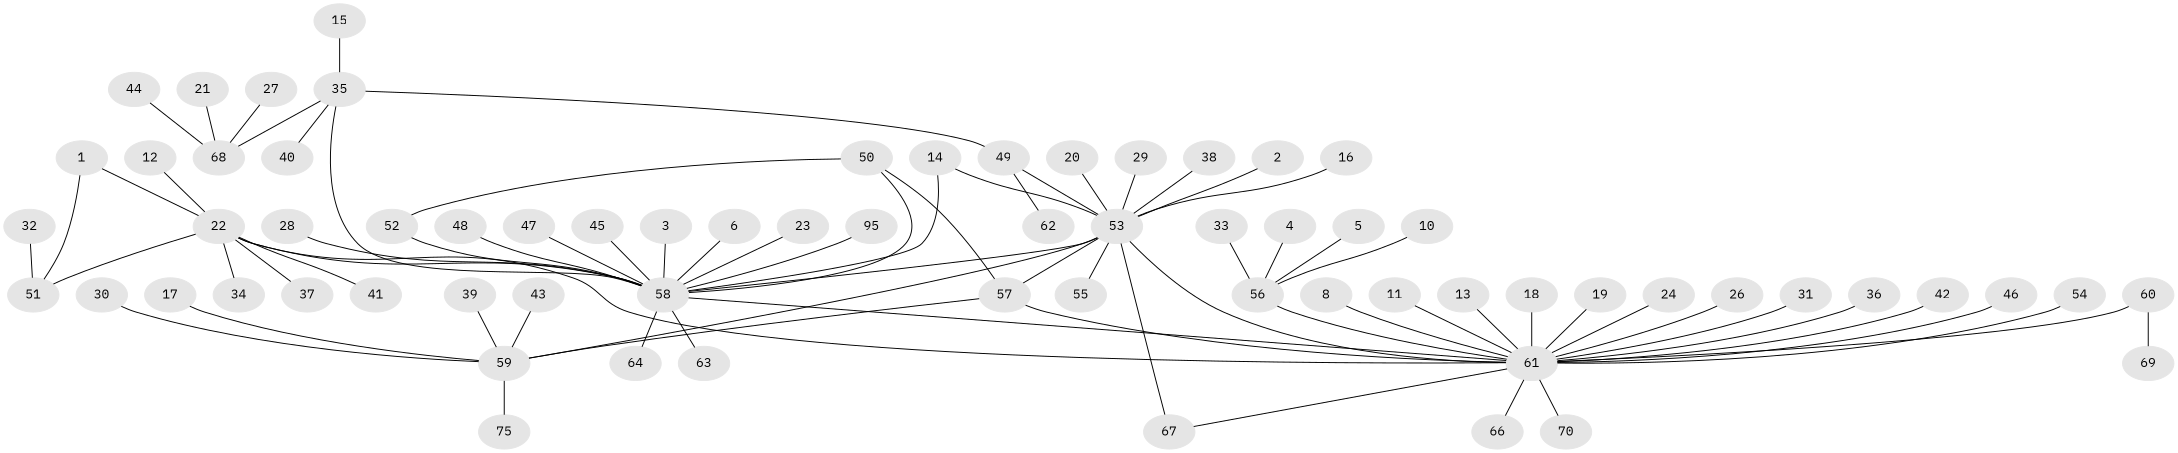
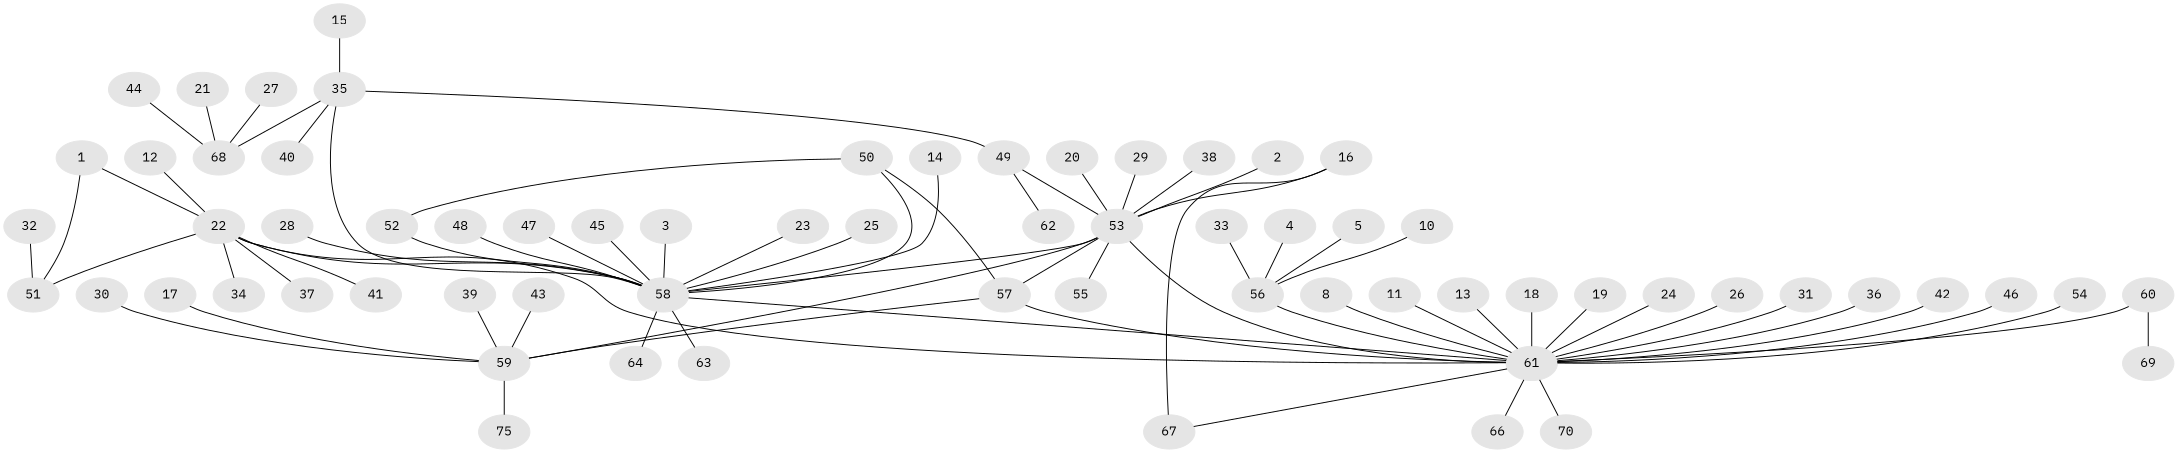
(1015, 190) -> none
(734, 226) -> none
(871, 226) -> (871, 226)
(1142, 325) -> (1176, 237)
